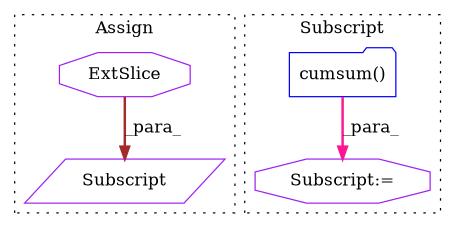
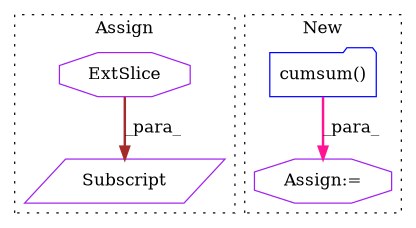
(343, 29) -> (323, 29)
(343, 181) -> (323, 181)
